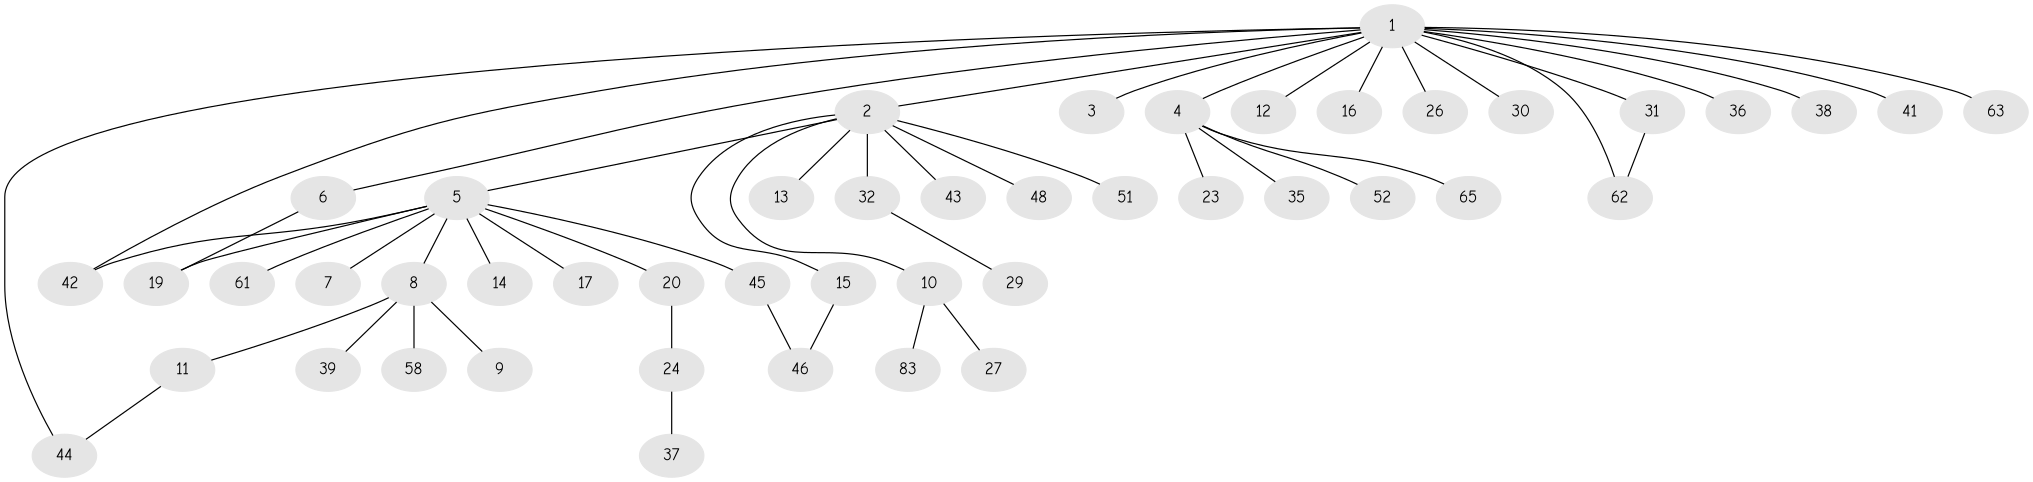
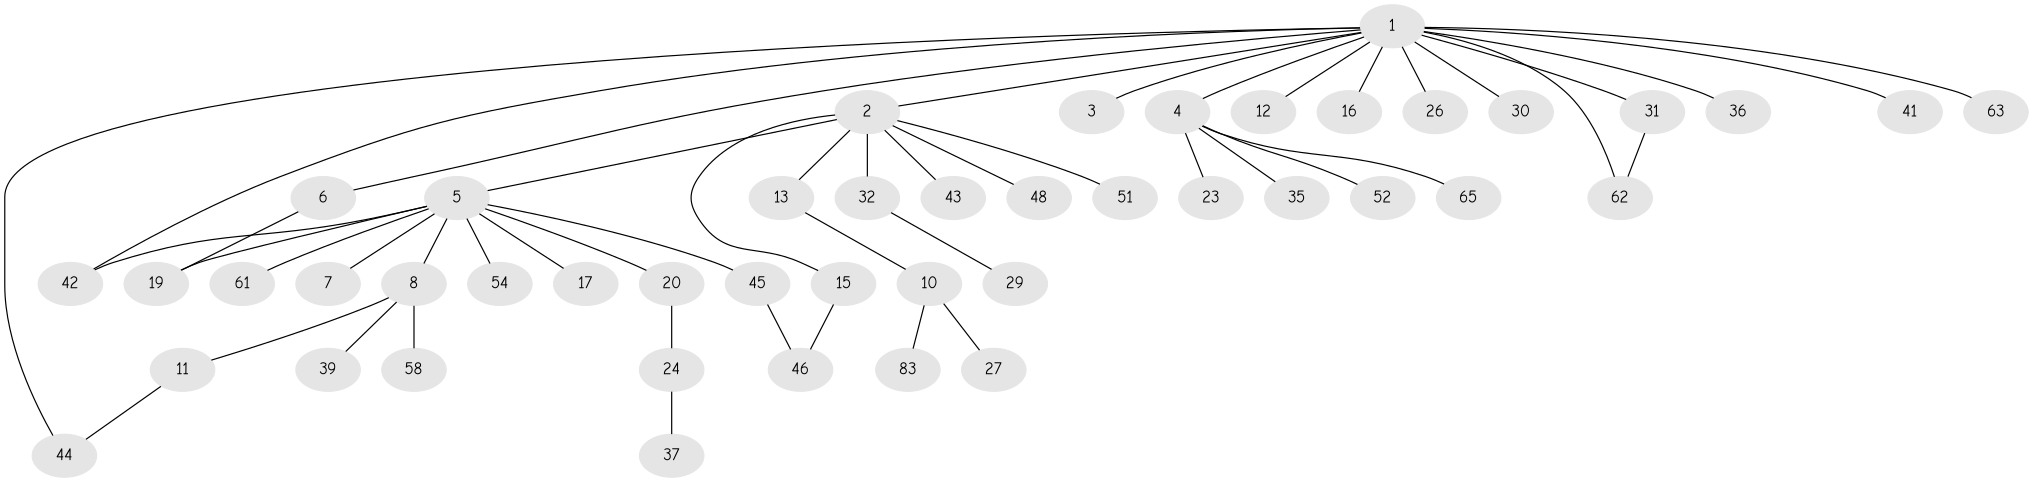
(1824, 112) -> none
(744, 225) -> (855, 241)
(500, 284) -> (500, 284)
(500, 370) -> none
